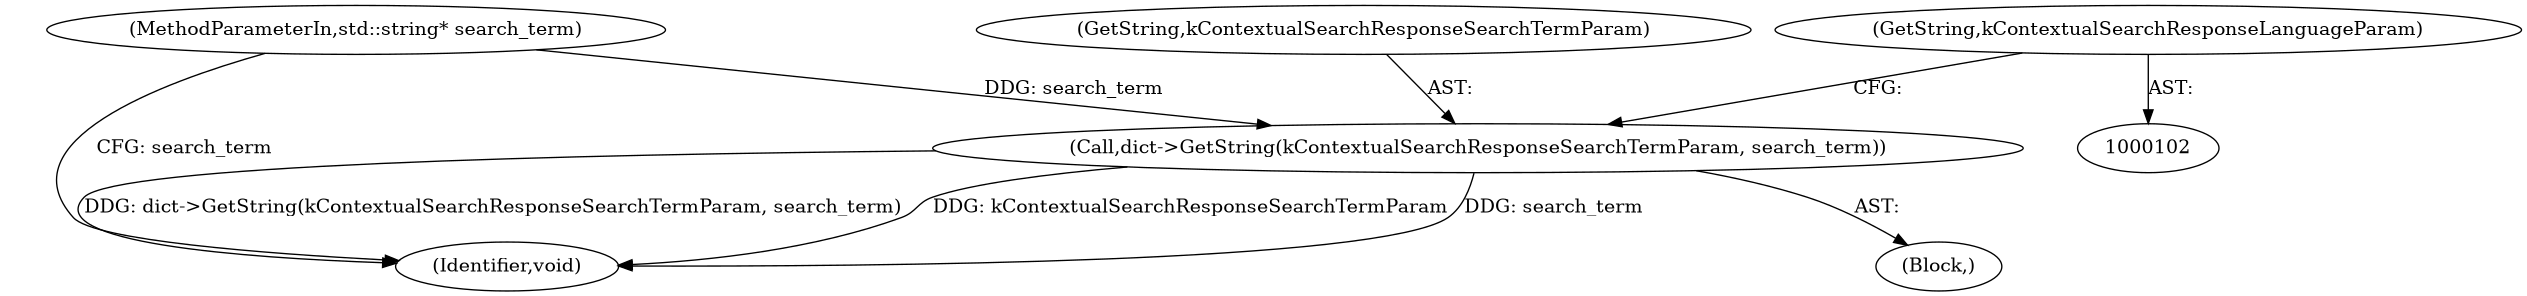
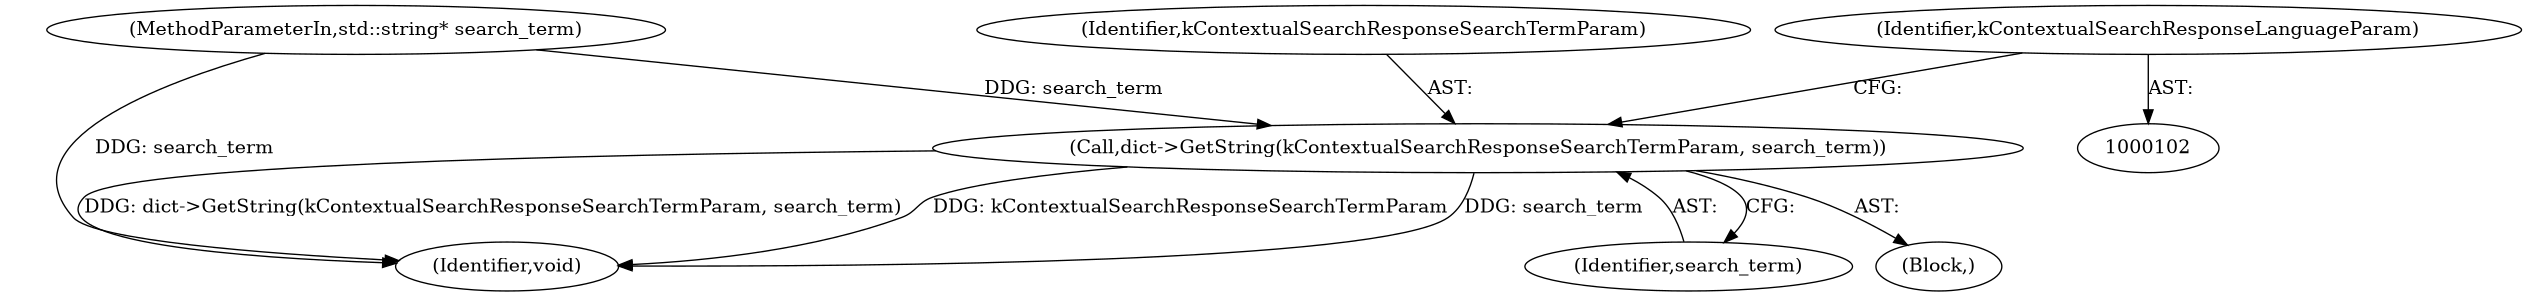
(1364, 30) -> (1364, 30)
(2148, 30) -> (2148, 30)
(185, 148) -> (185, 148)
none -> (1689, 267)
